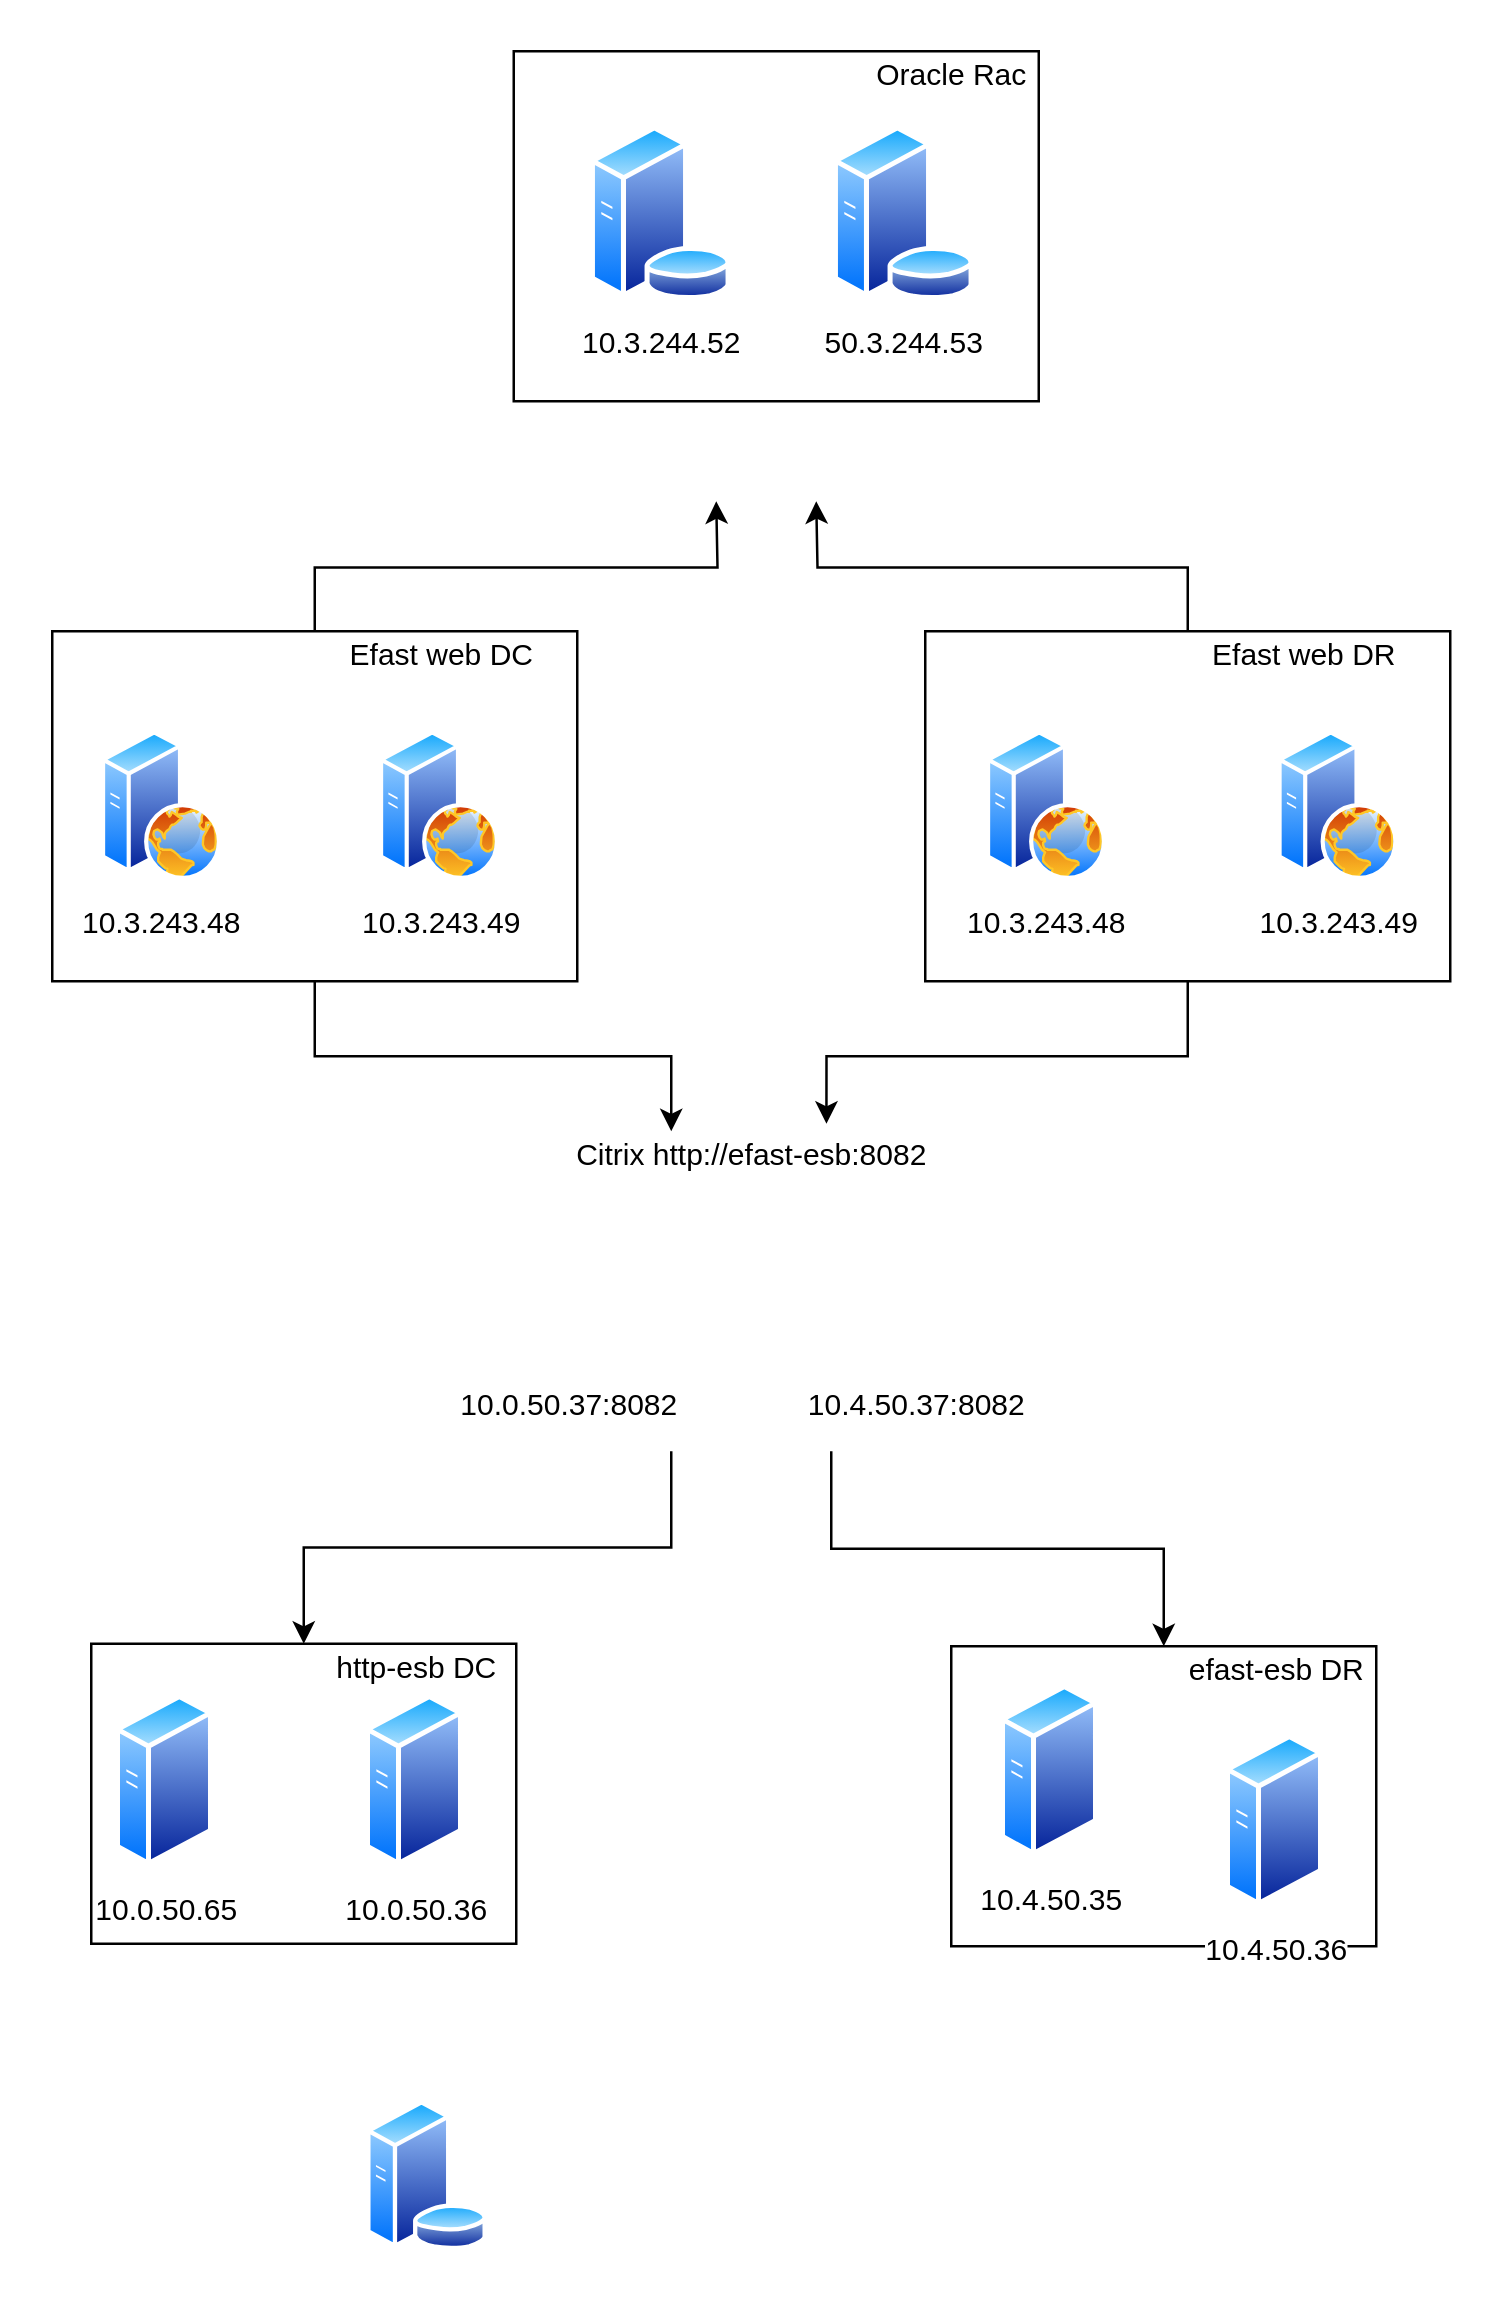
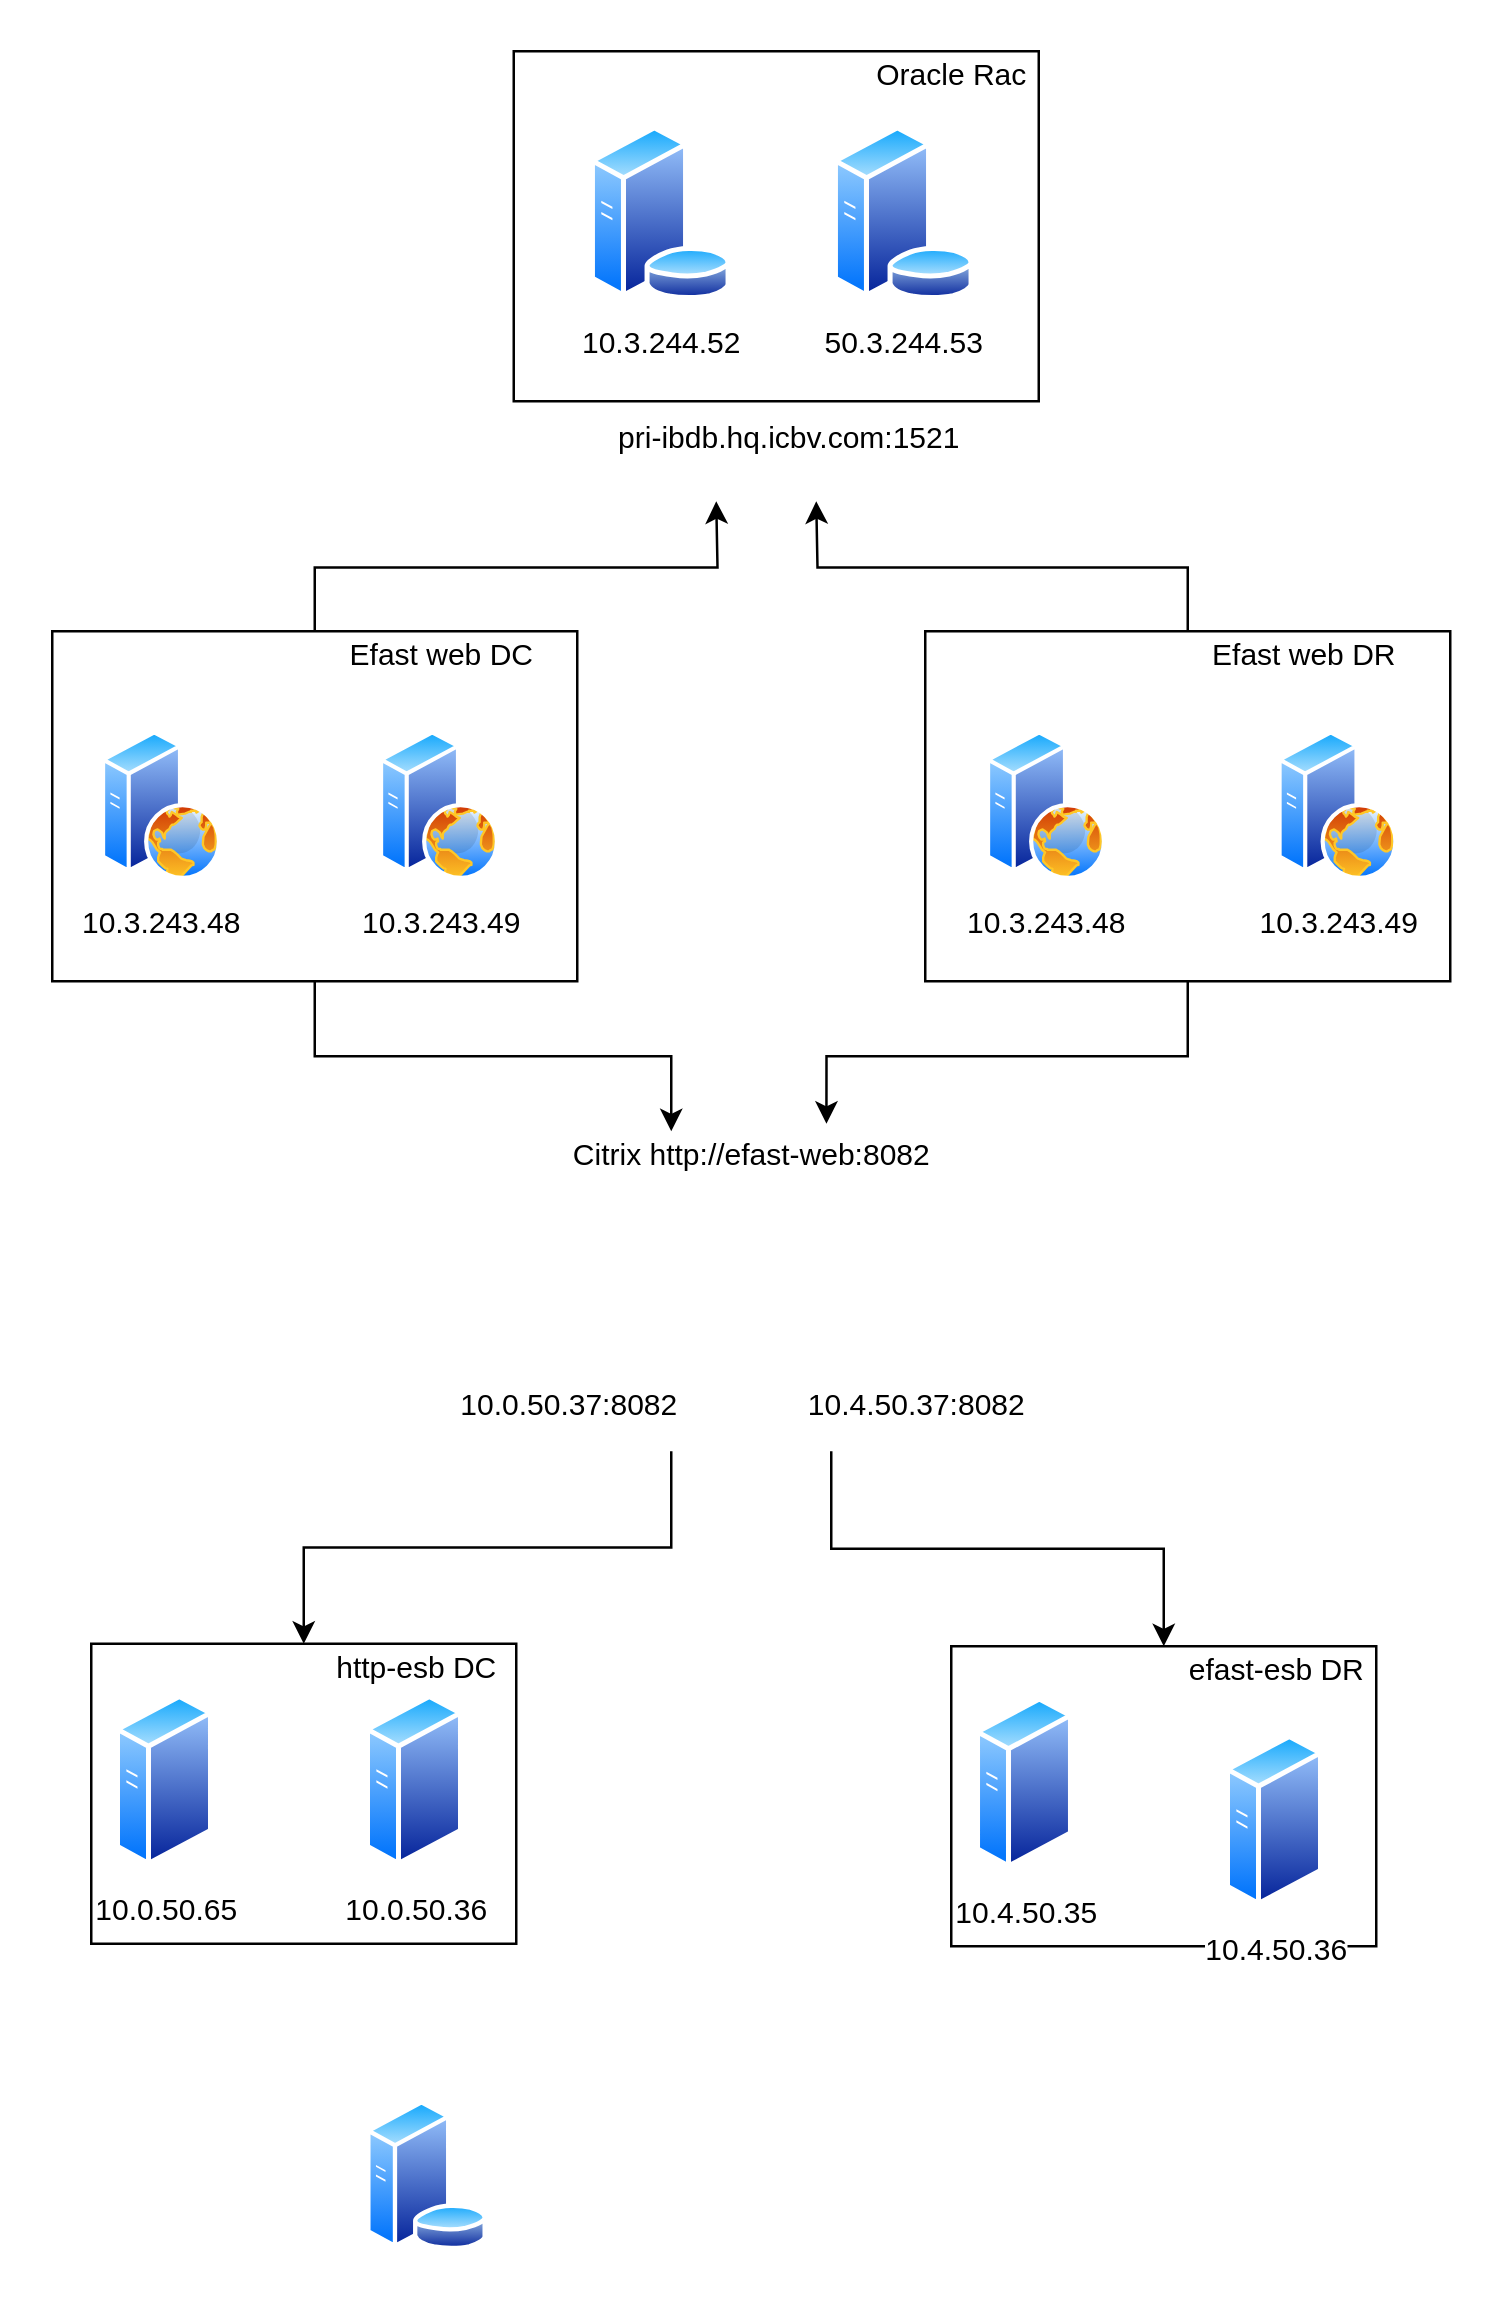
none -> (789, 439)
(753, 1156) -> (753, 1156)
(1050, 1771) -> (1025, 1784)
